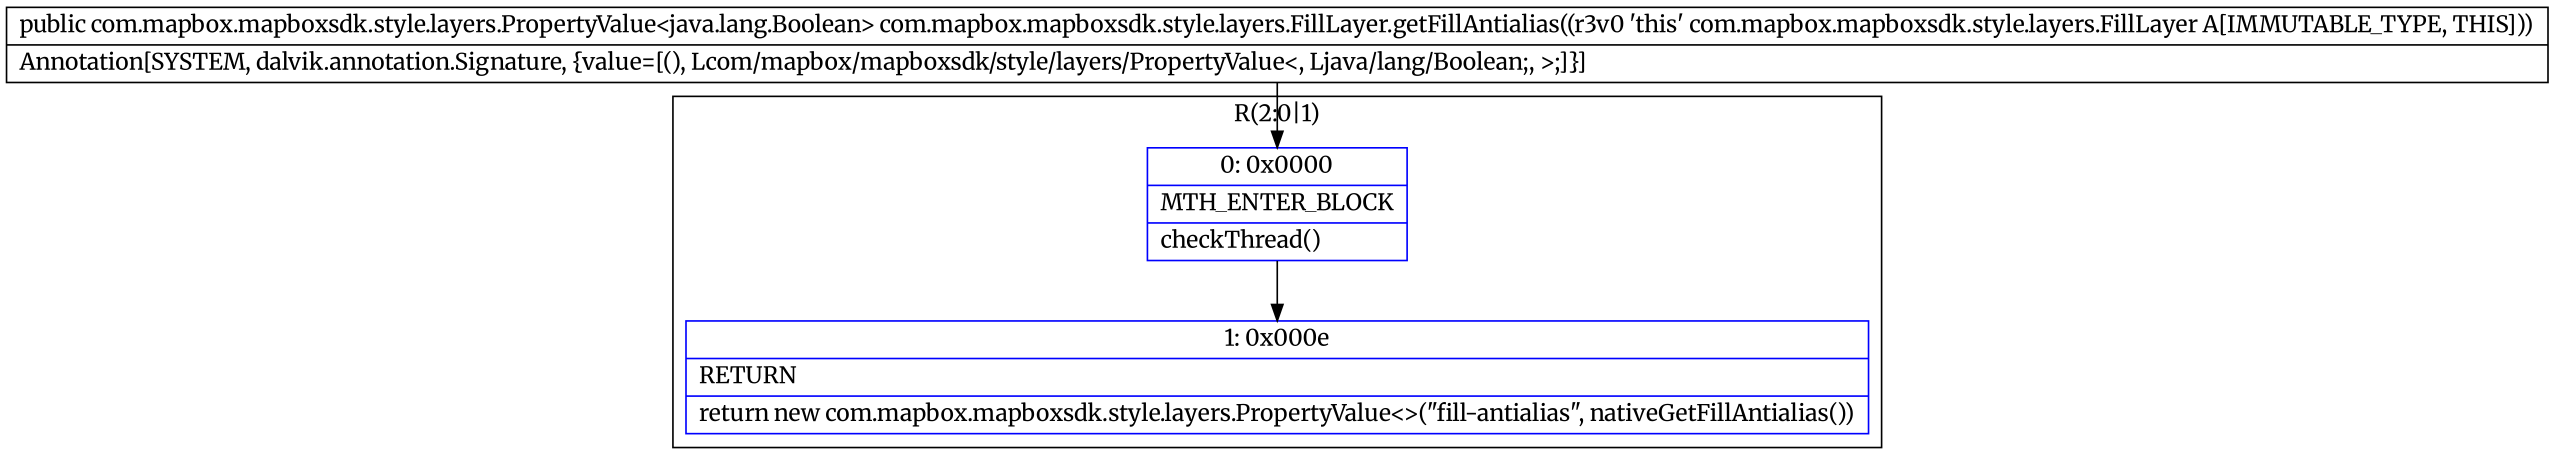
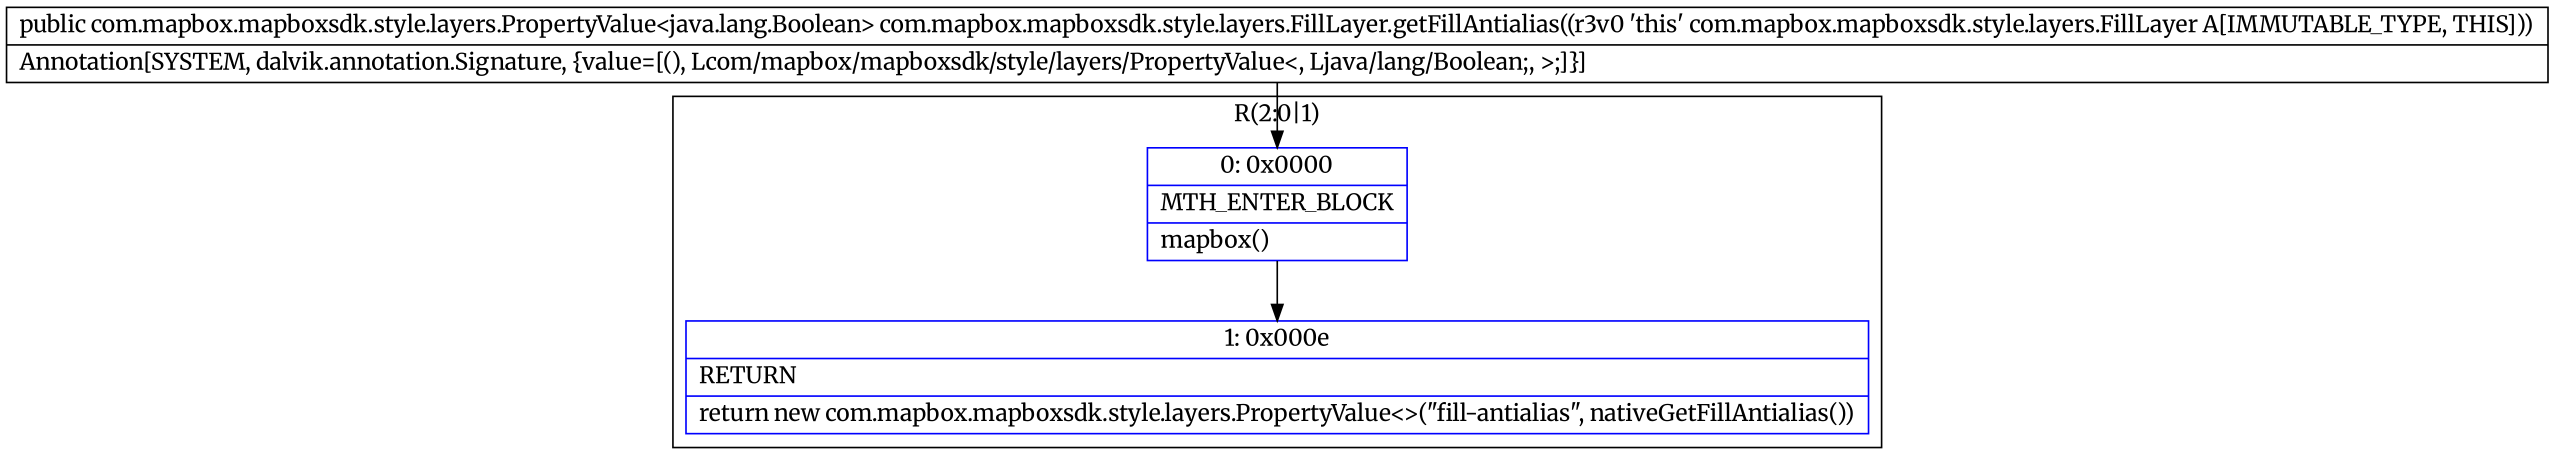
(1241, 241) -> (1215, 241)
